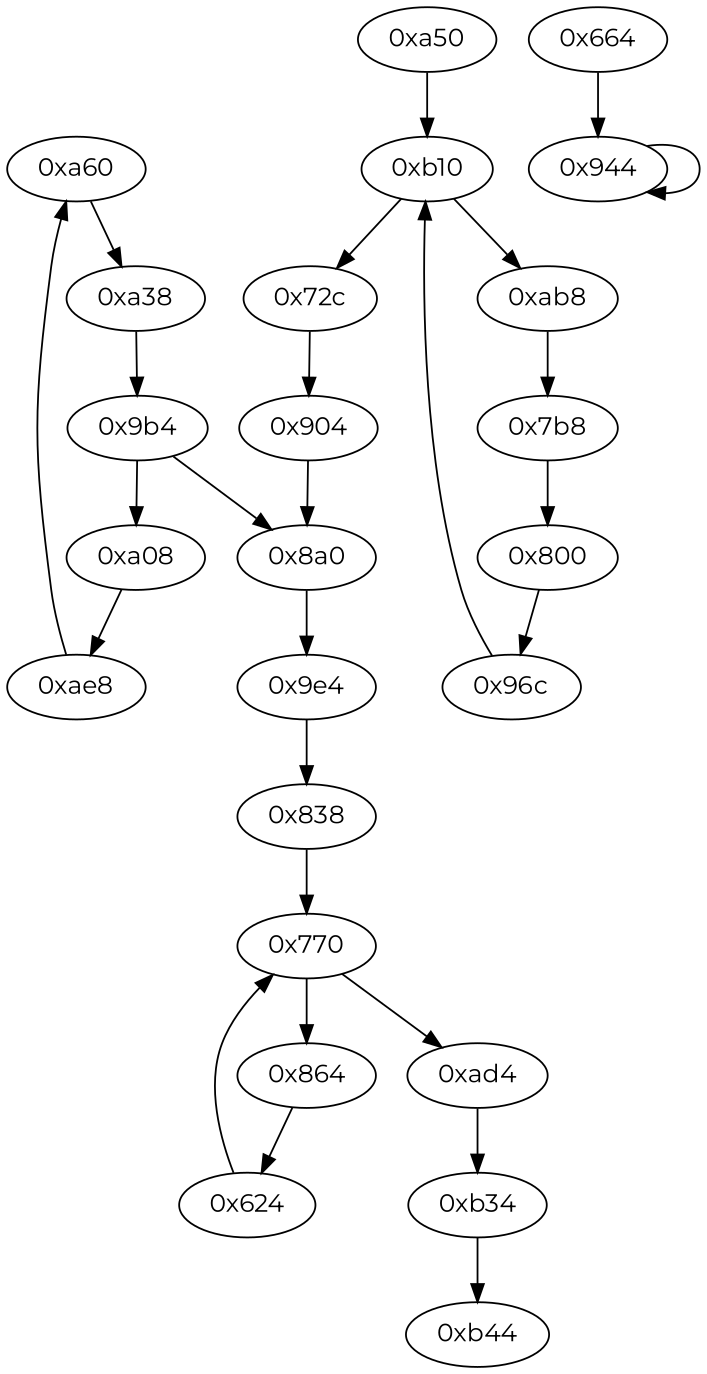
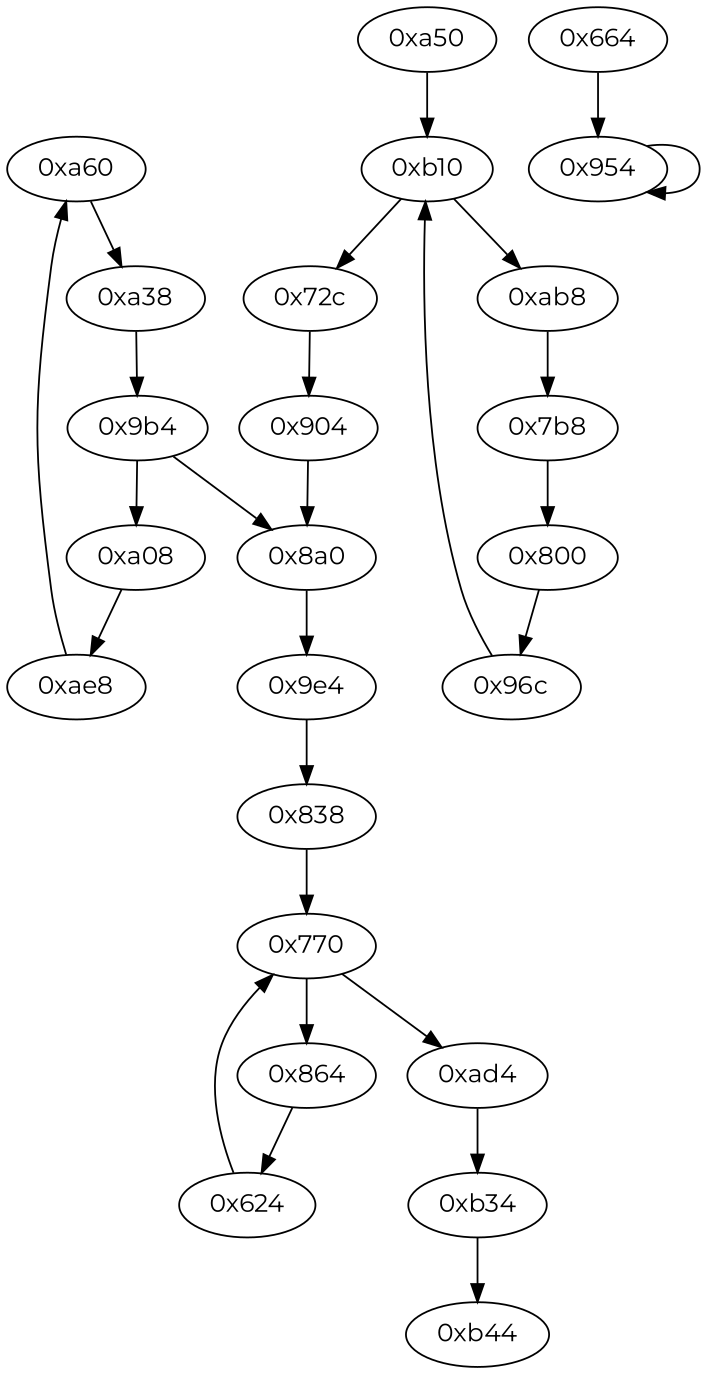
(598, 169) -> (598, 169)
